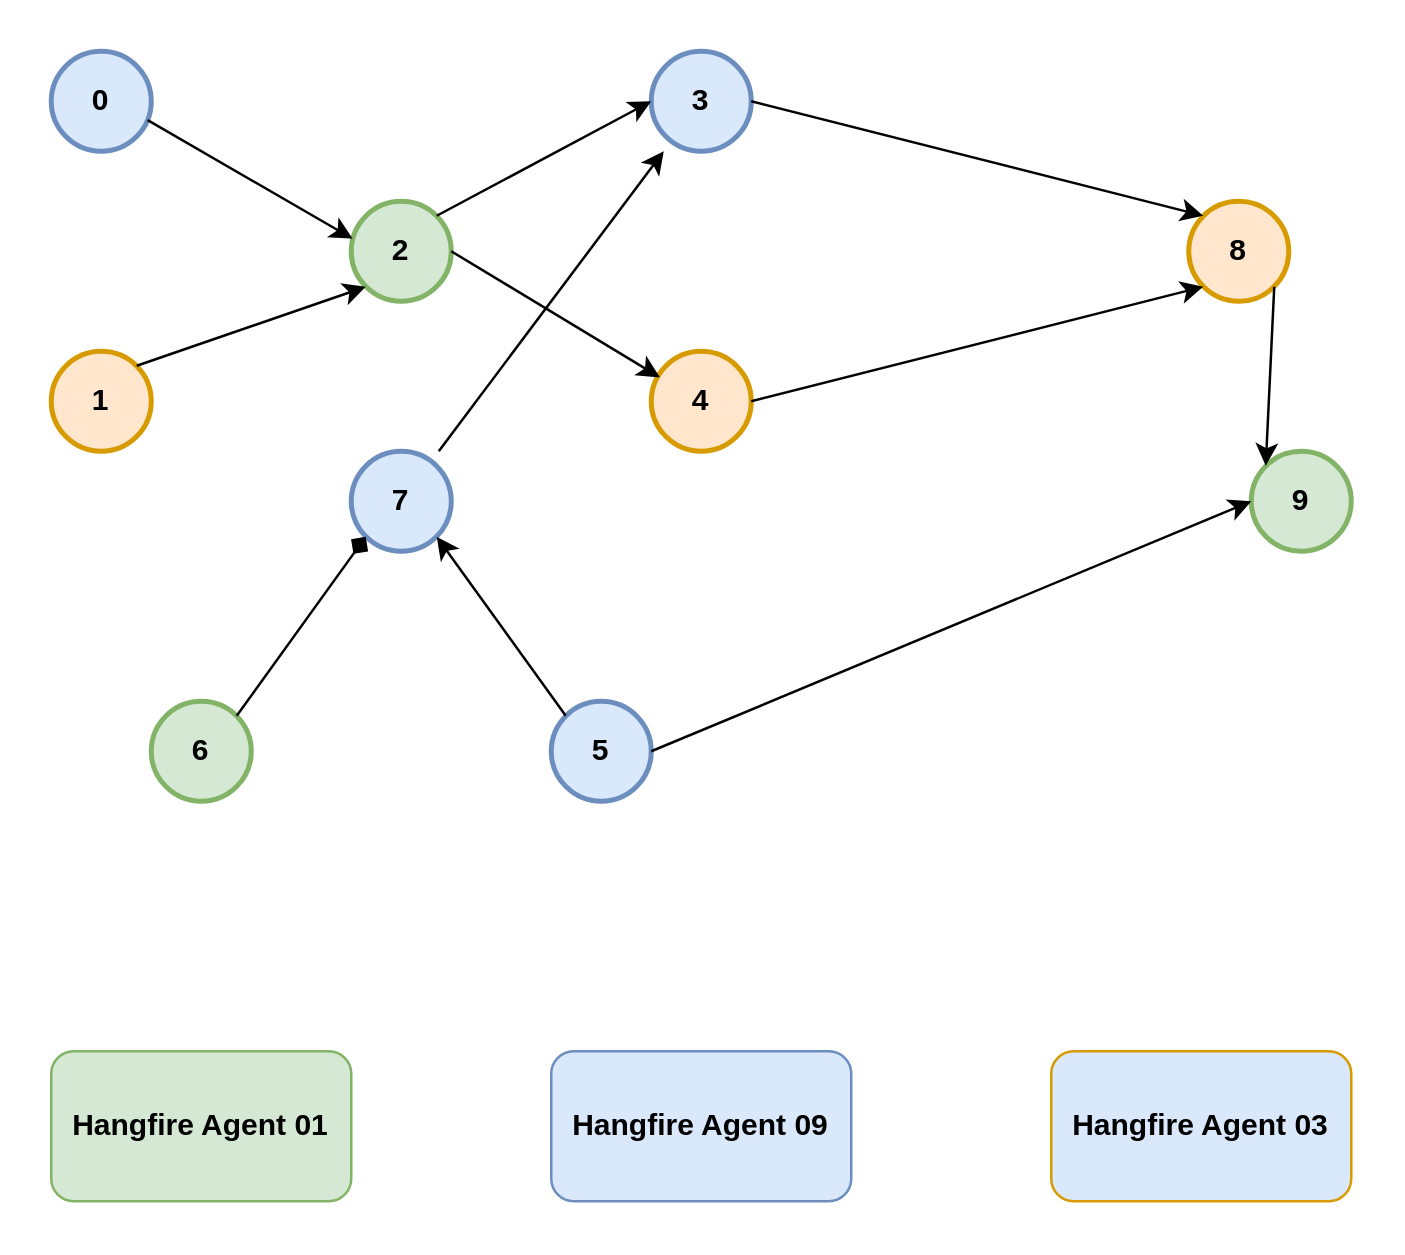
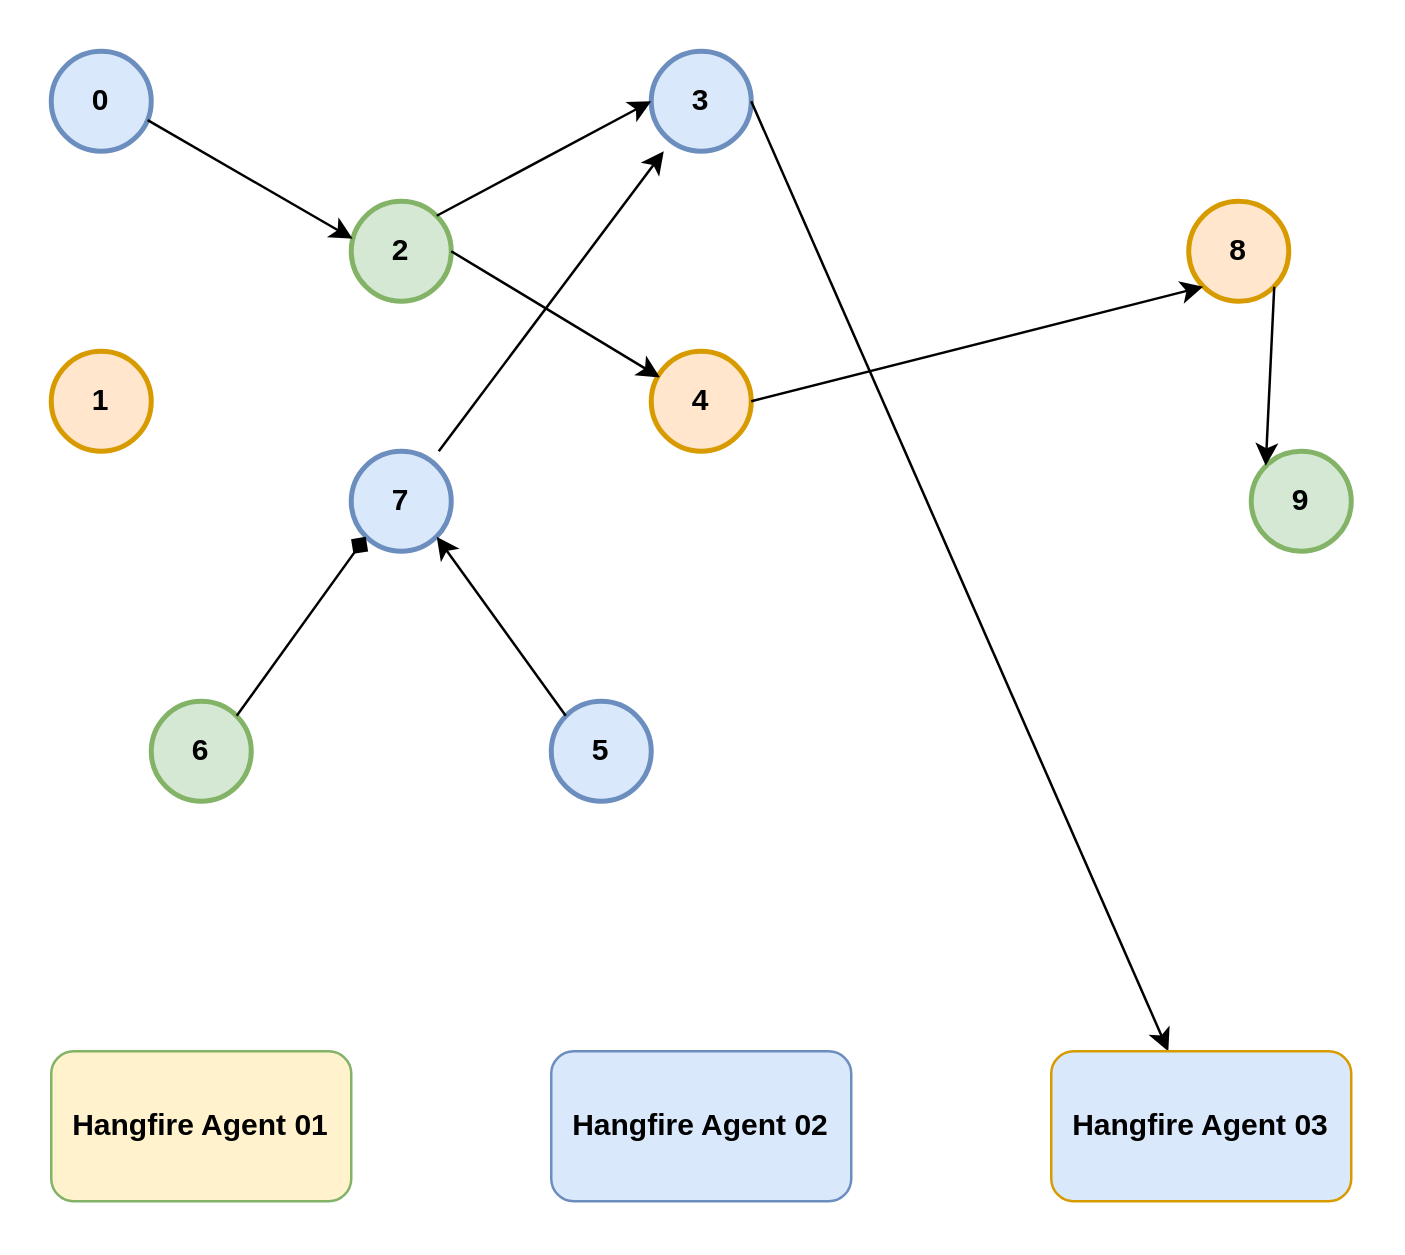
(970, 157) -> (1070, 828)
(244, 329) -> none
(811, 685) -> none
(201, 1126) -> (201, 1126)
(701, 1126) -> (701, 1126)
